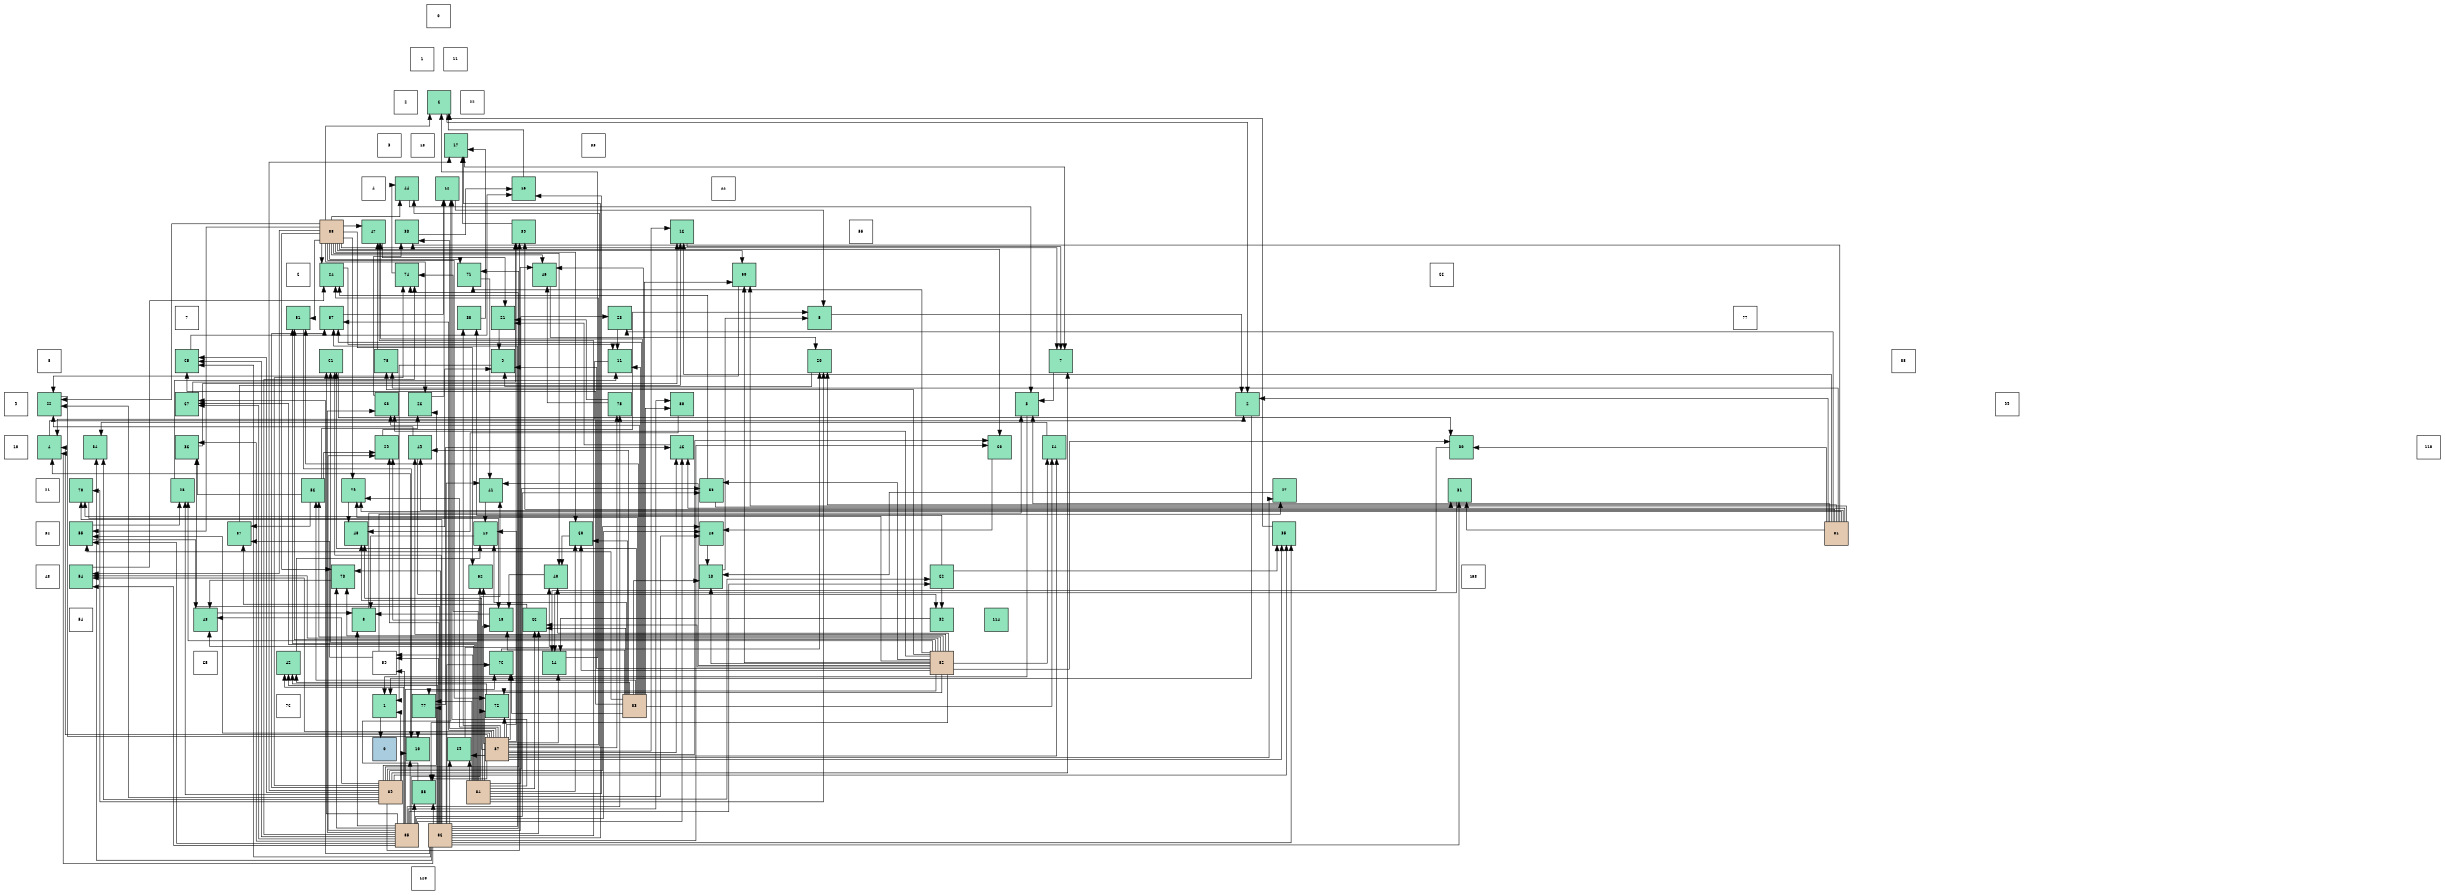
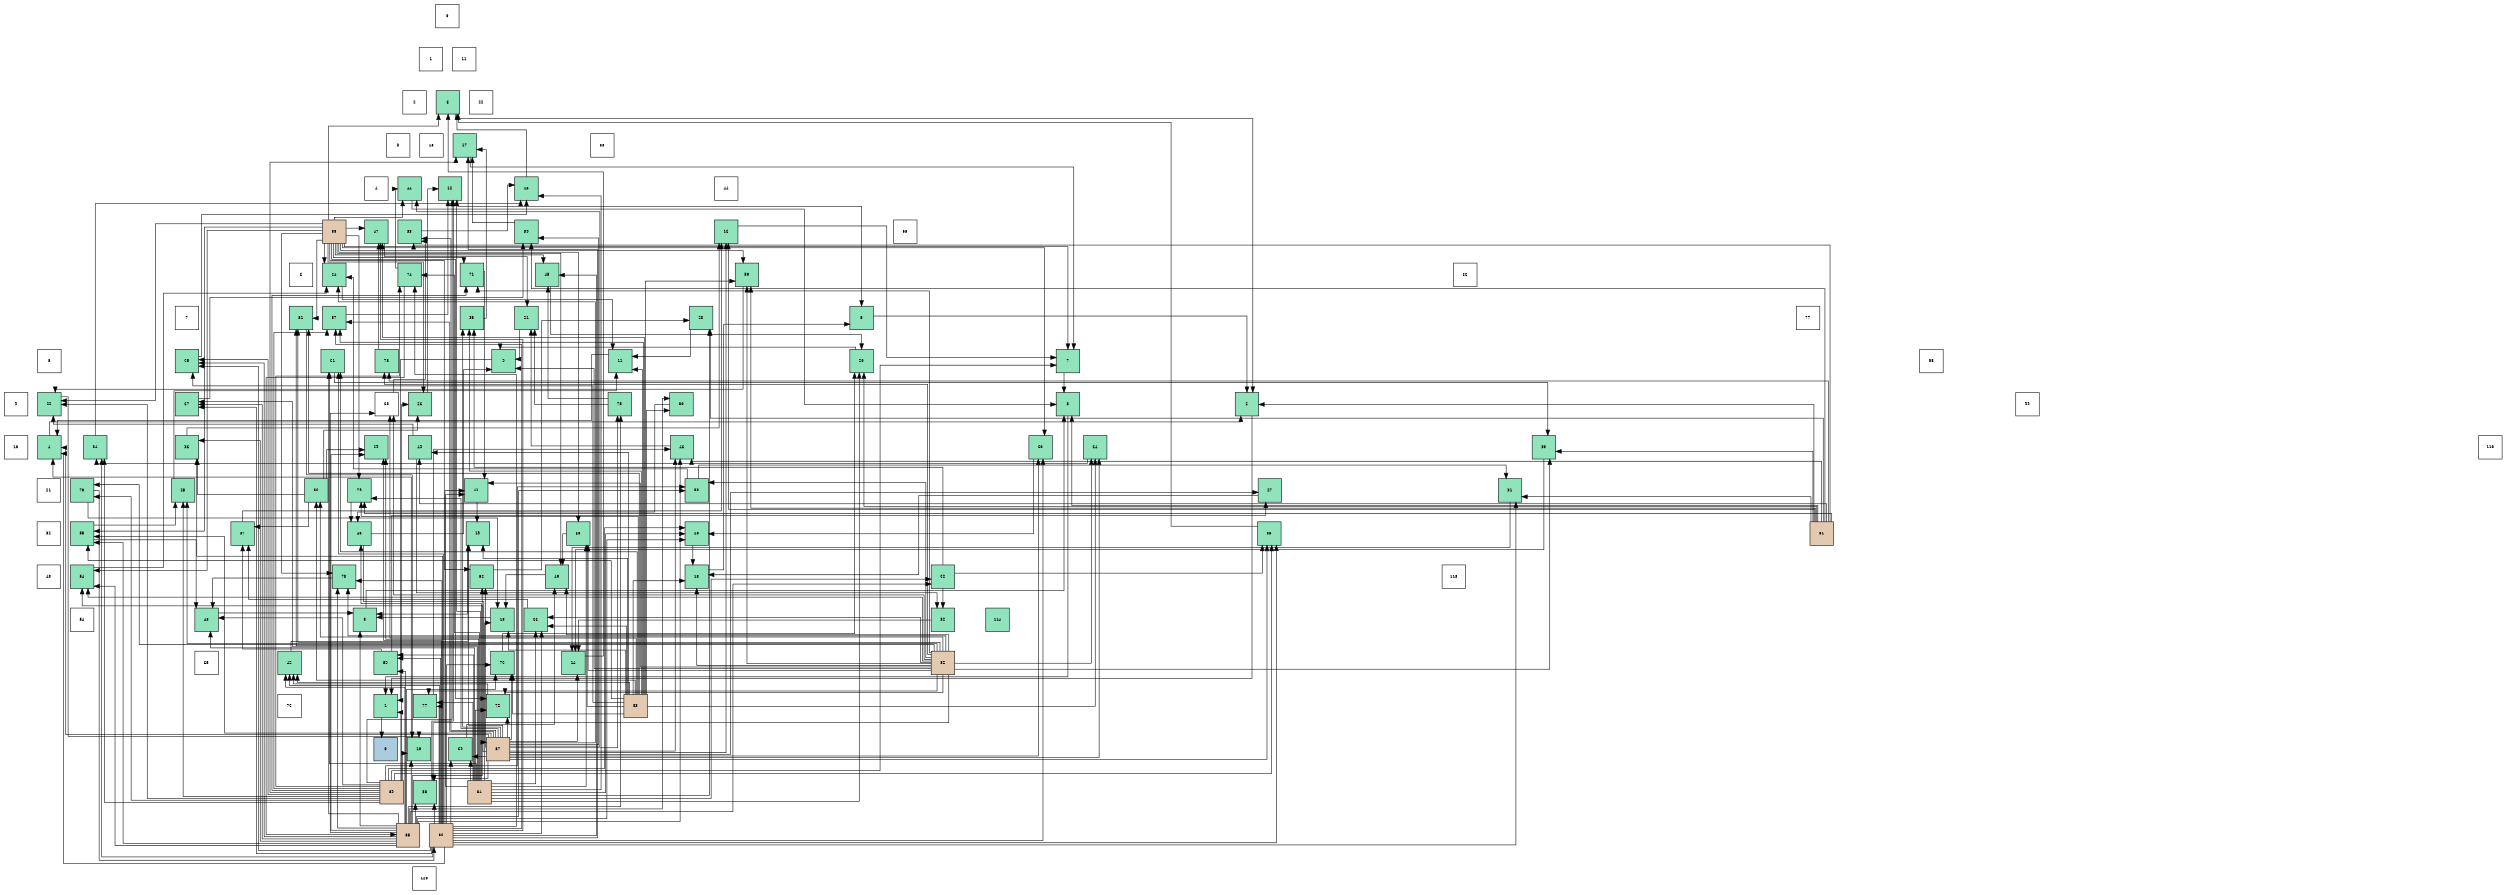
none -> (192, 204)
none -> (542, 398)
(633, 400) -> none
(387, 404) -> (387, 404)
(643, 440) -> (599, 471)
(408, 520) -> (101, 860)
(264, 554) -> (266, 554)
(1473, 577) -> (1454, 577)
(477, 598) -> (466, 602)
(604, 634) -> none
(519, 639) -> (452, 543)
(385, 663) -> (386, 663)
